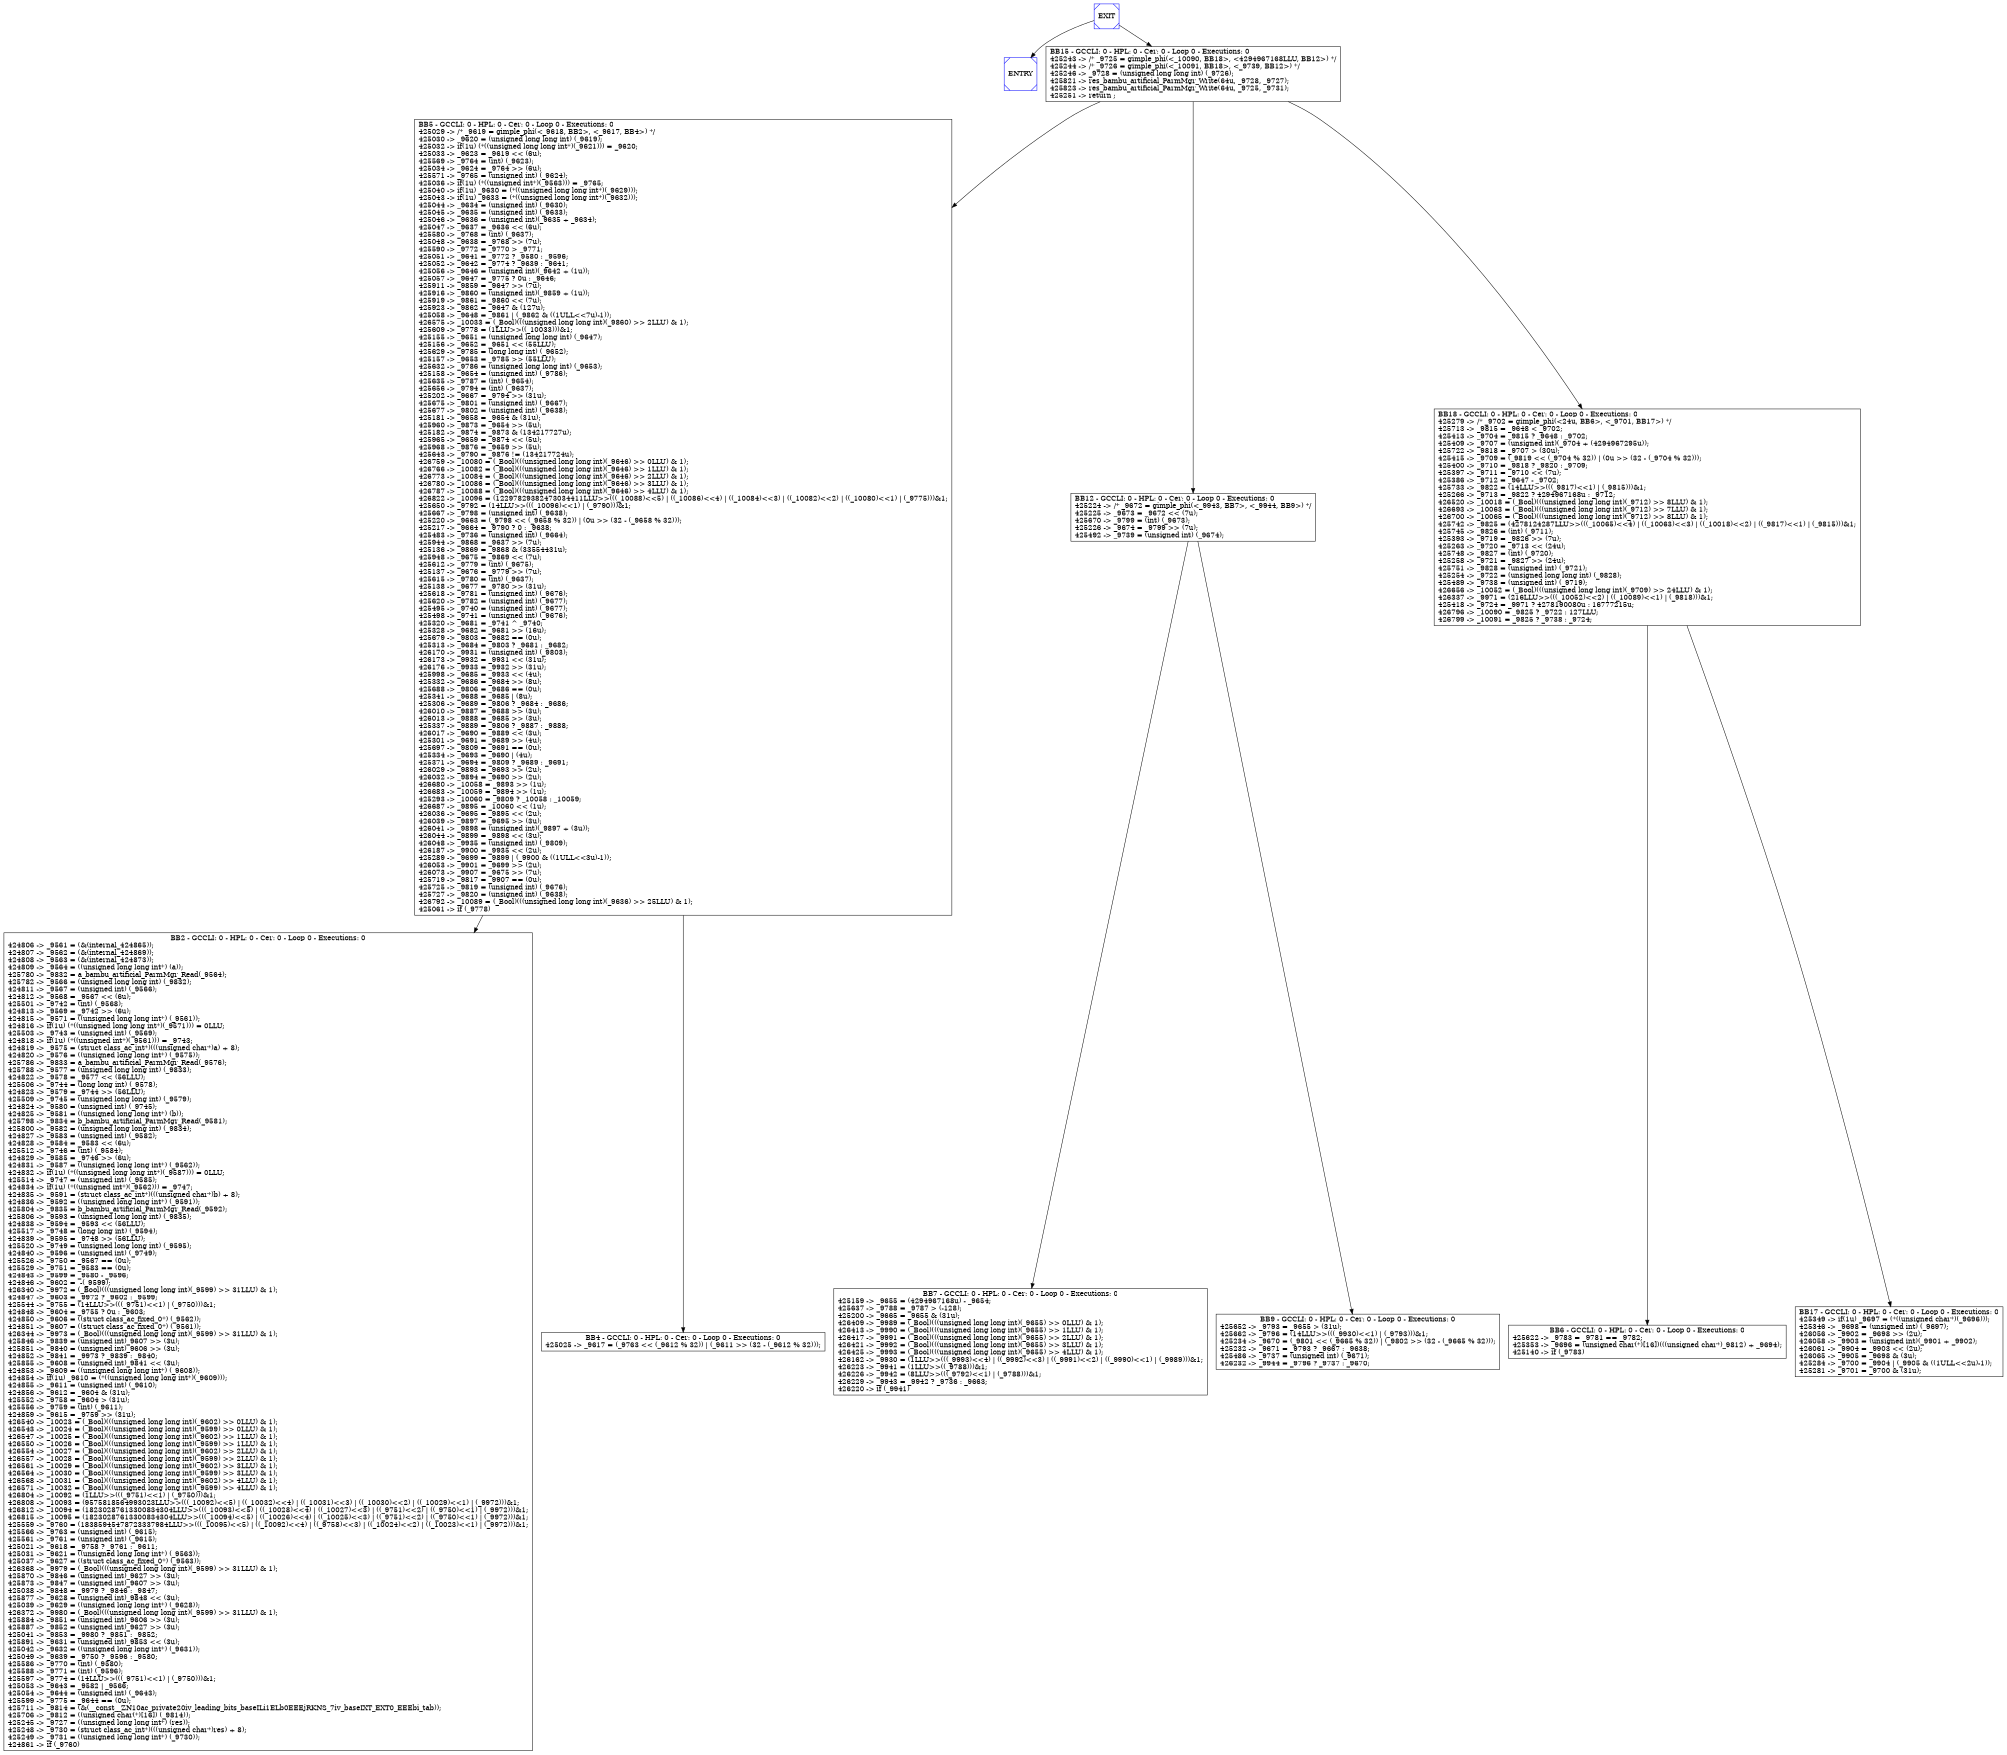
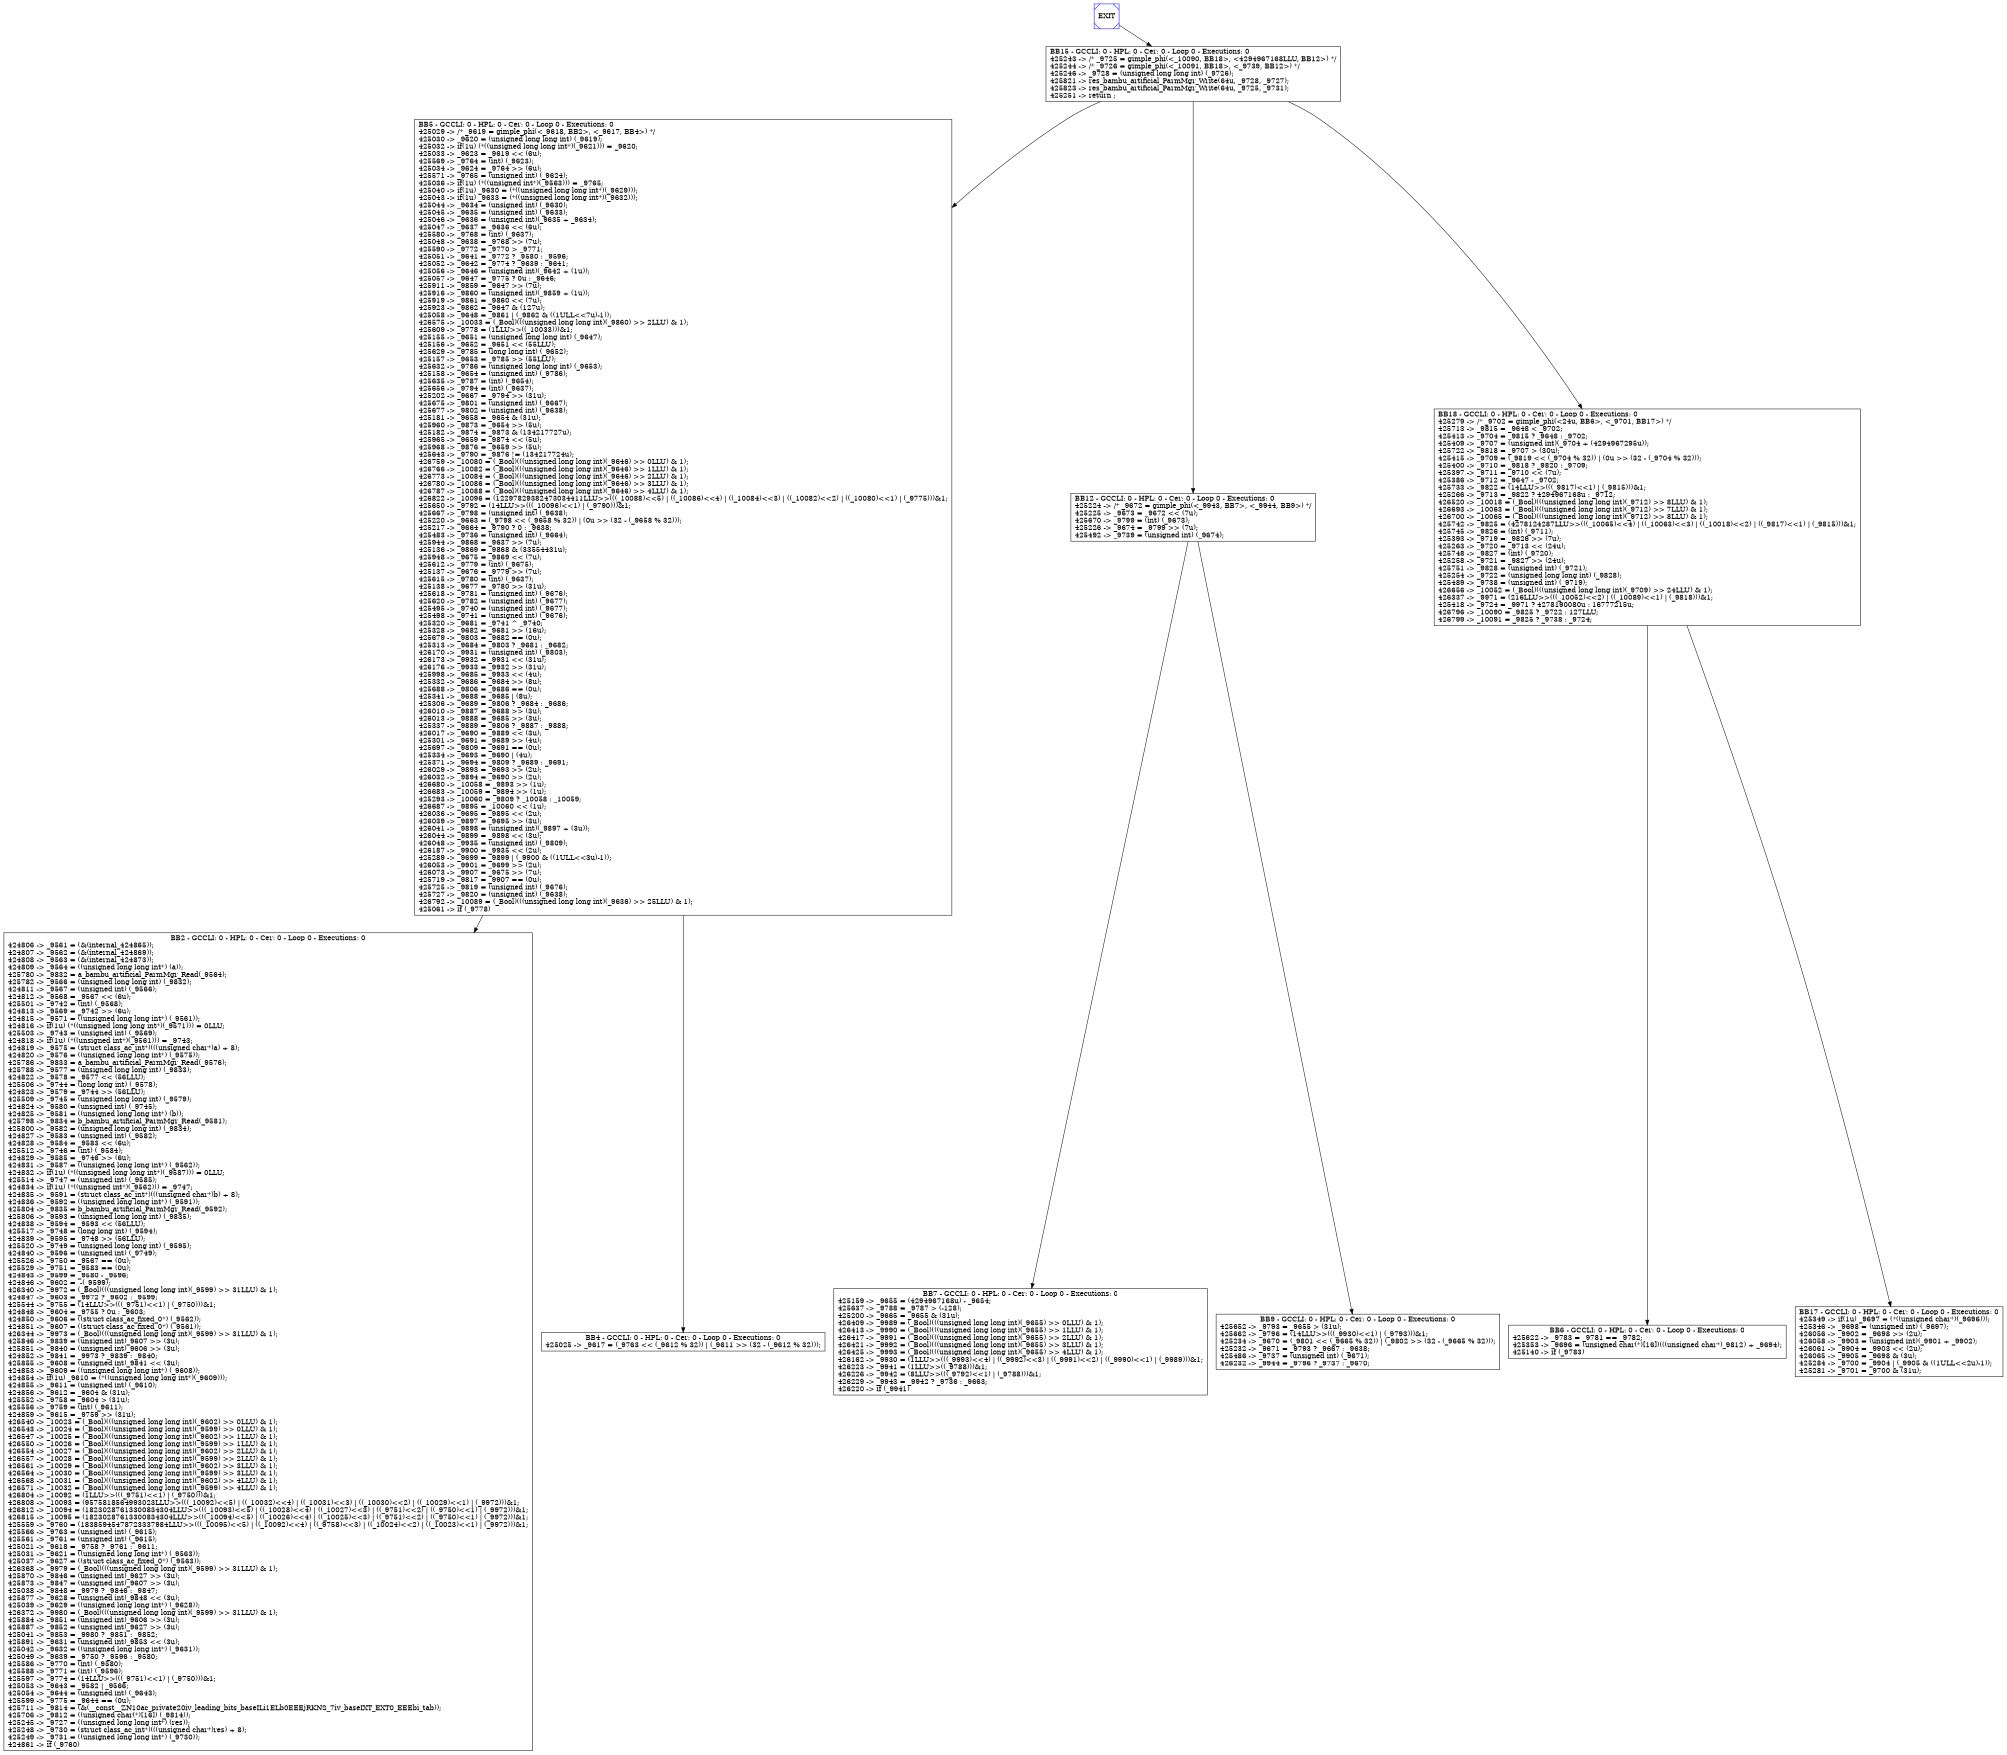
(1021, 74) -> none
